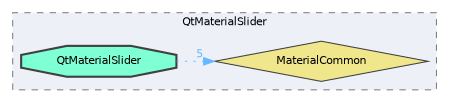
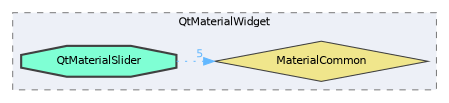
(225, 23) -> (225, 23)
